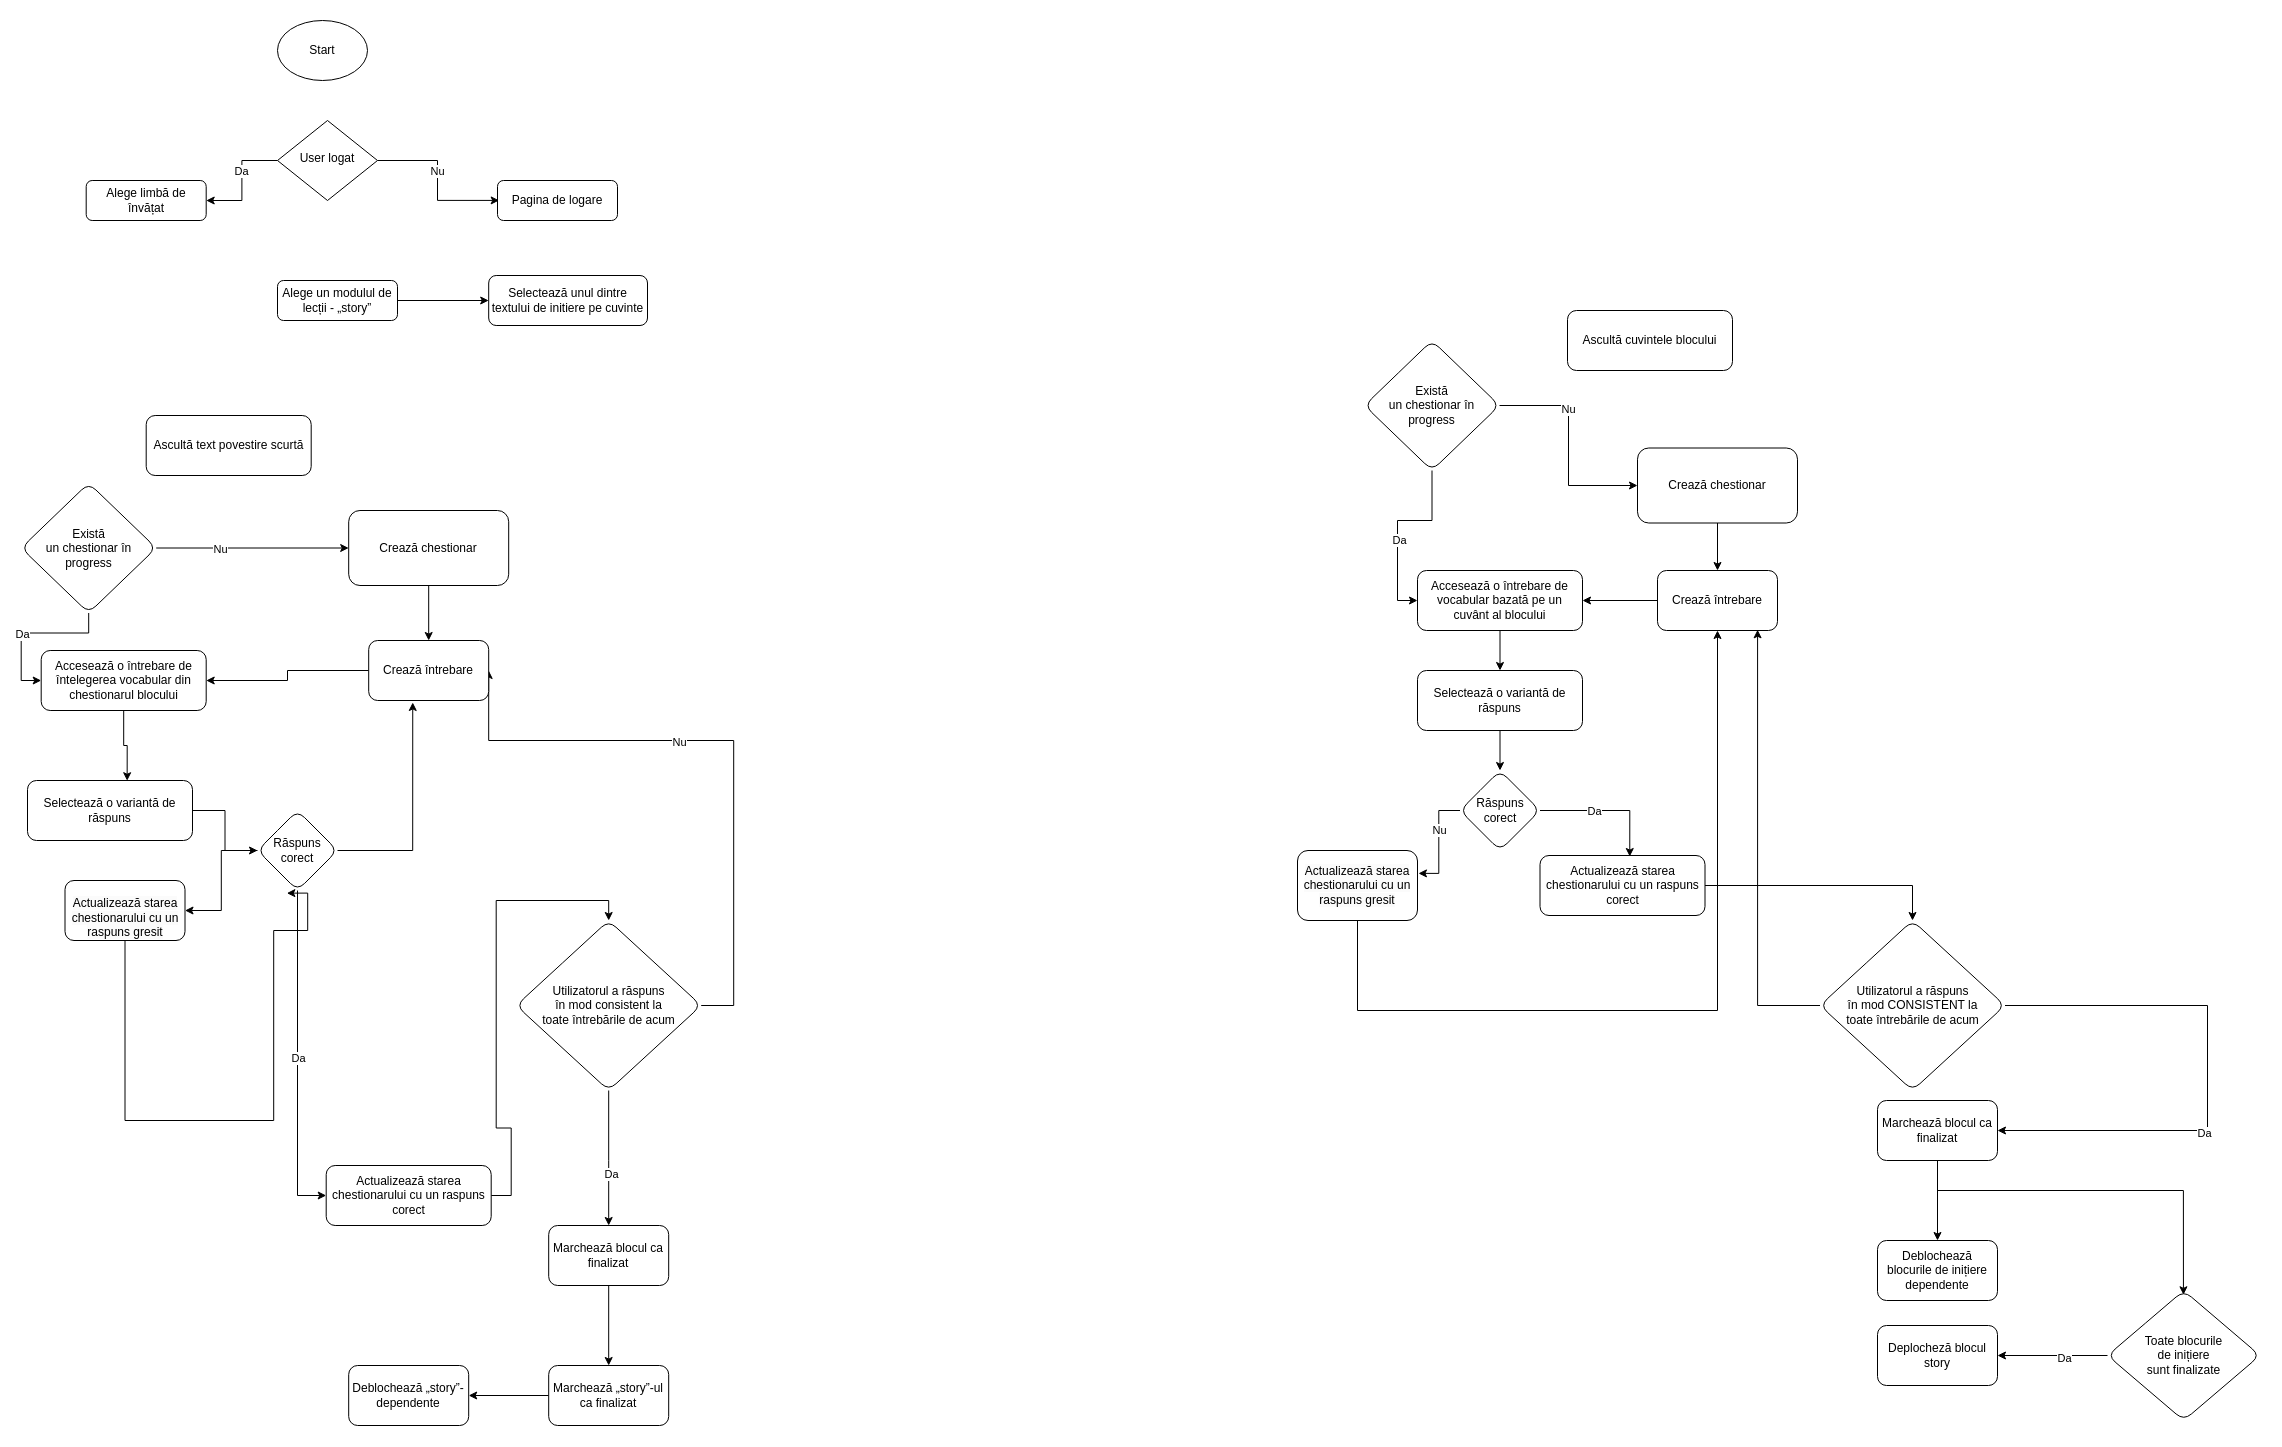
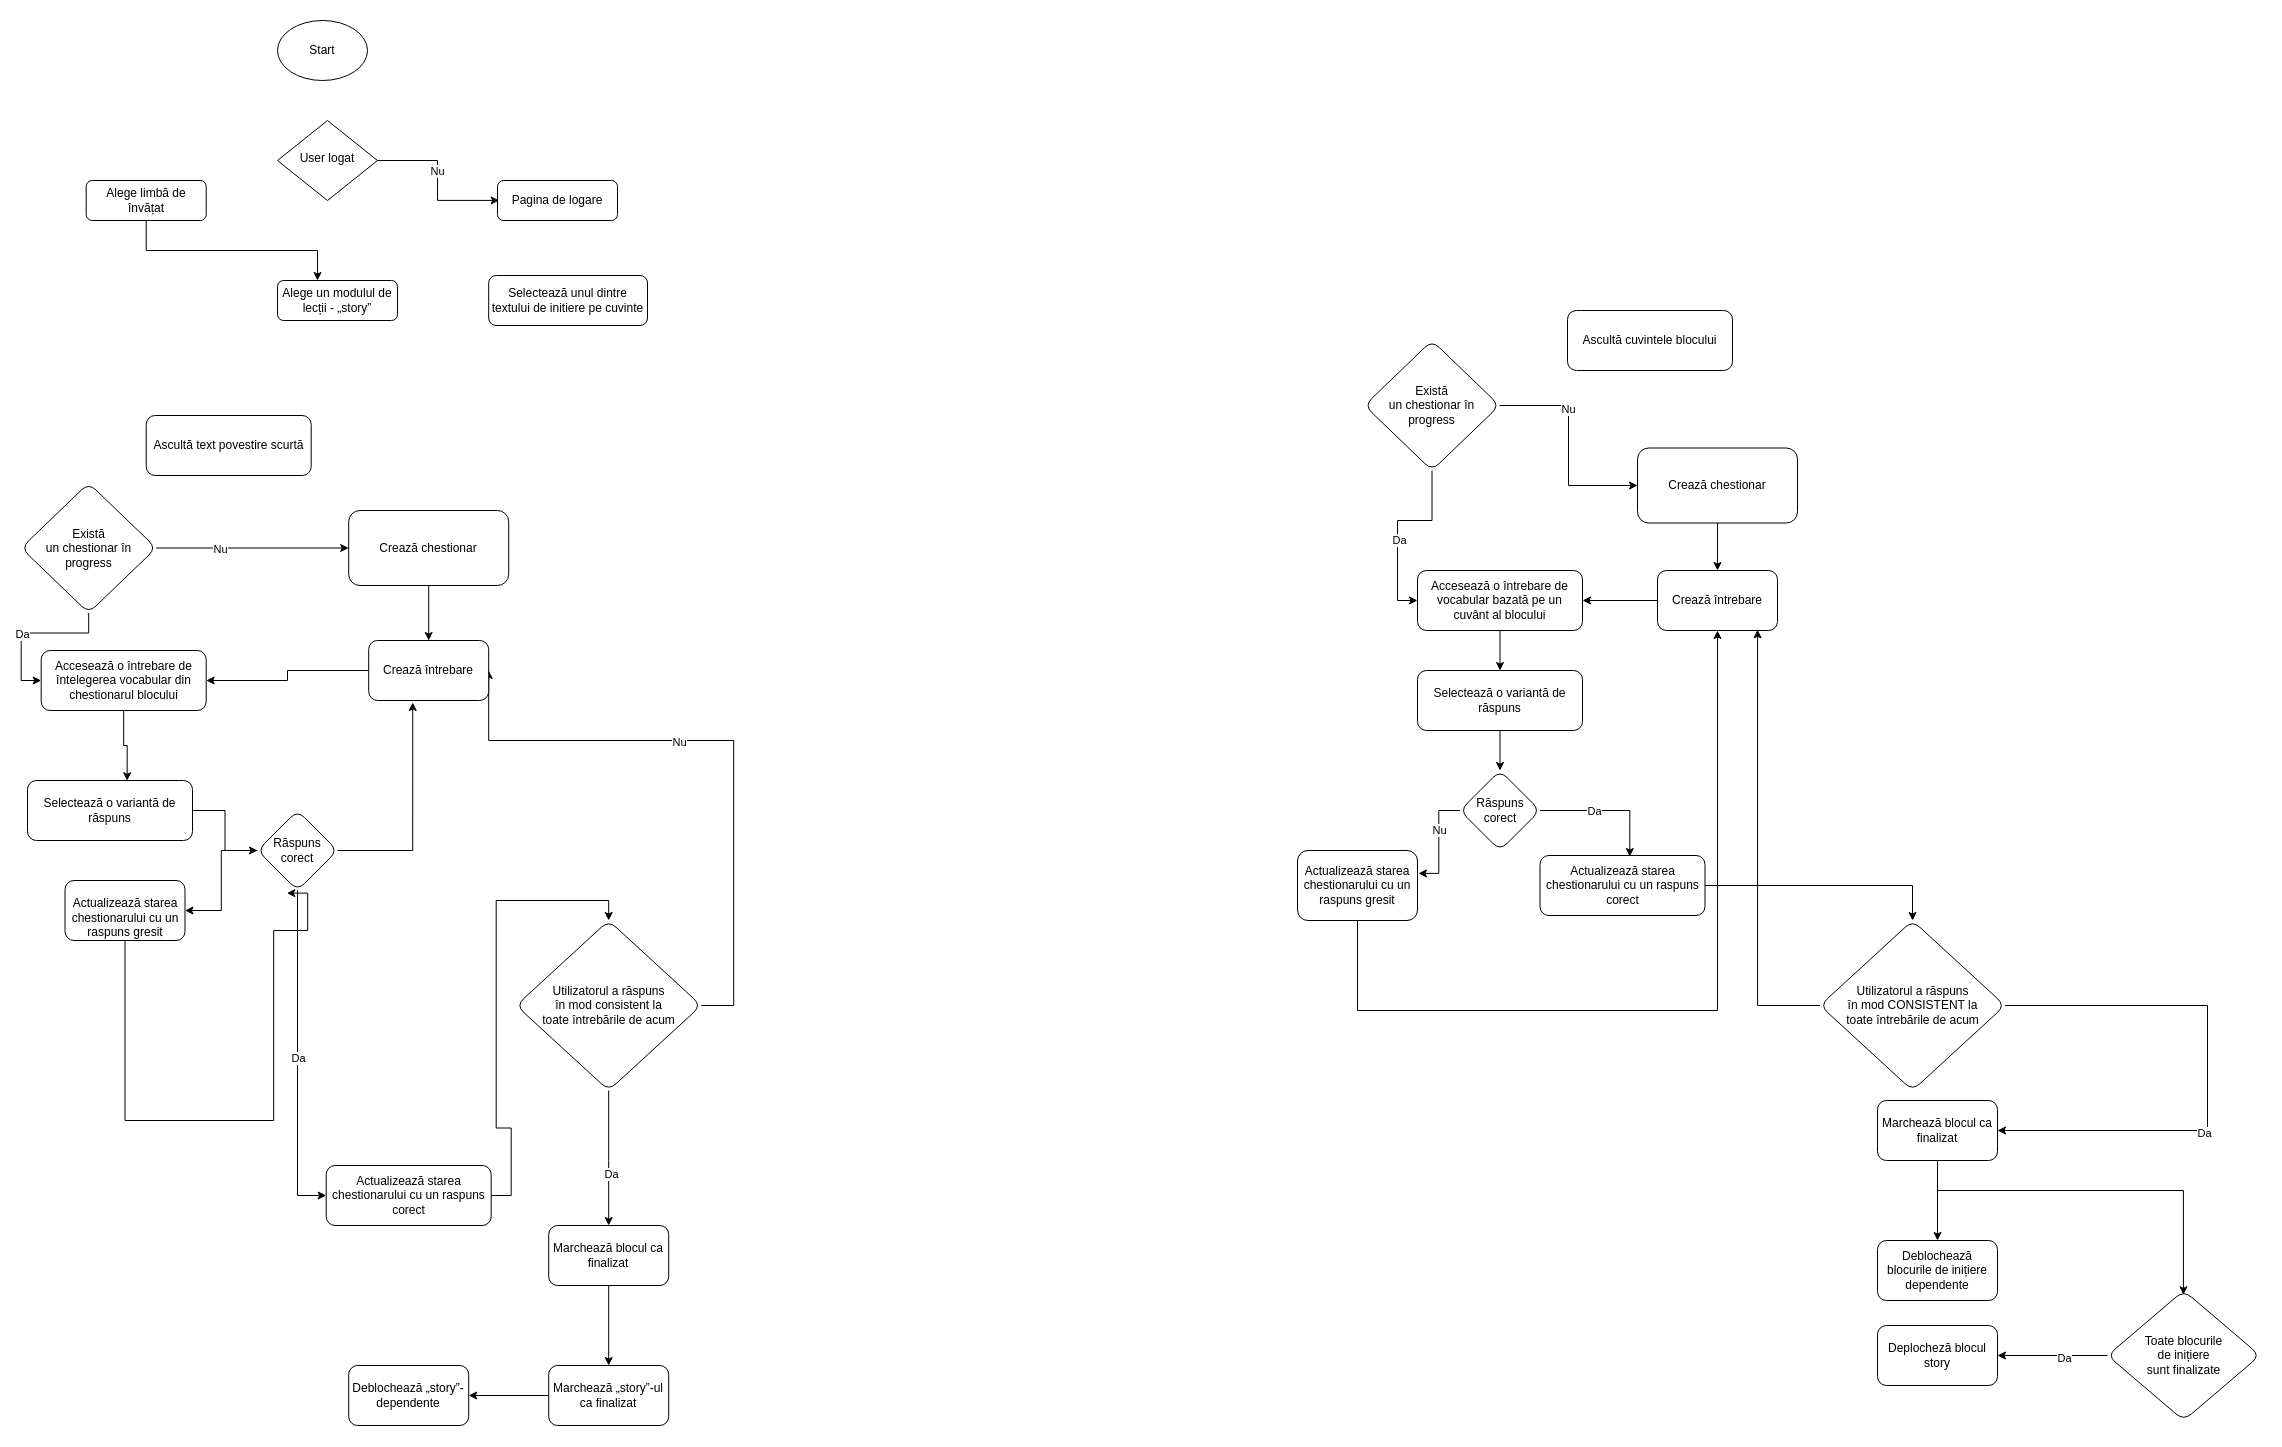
(242, 178) -> none
none -> (228, 251)
(440, 301) -> none
